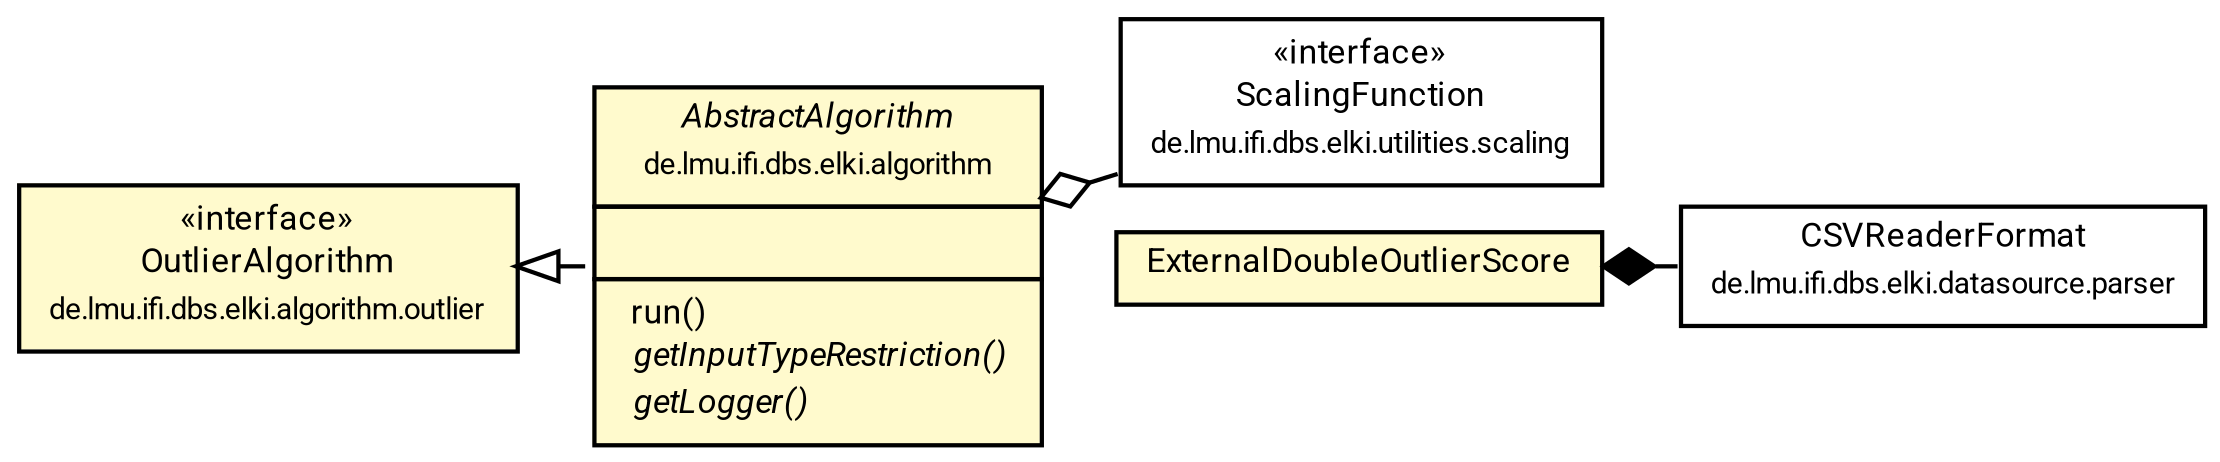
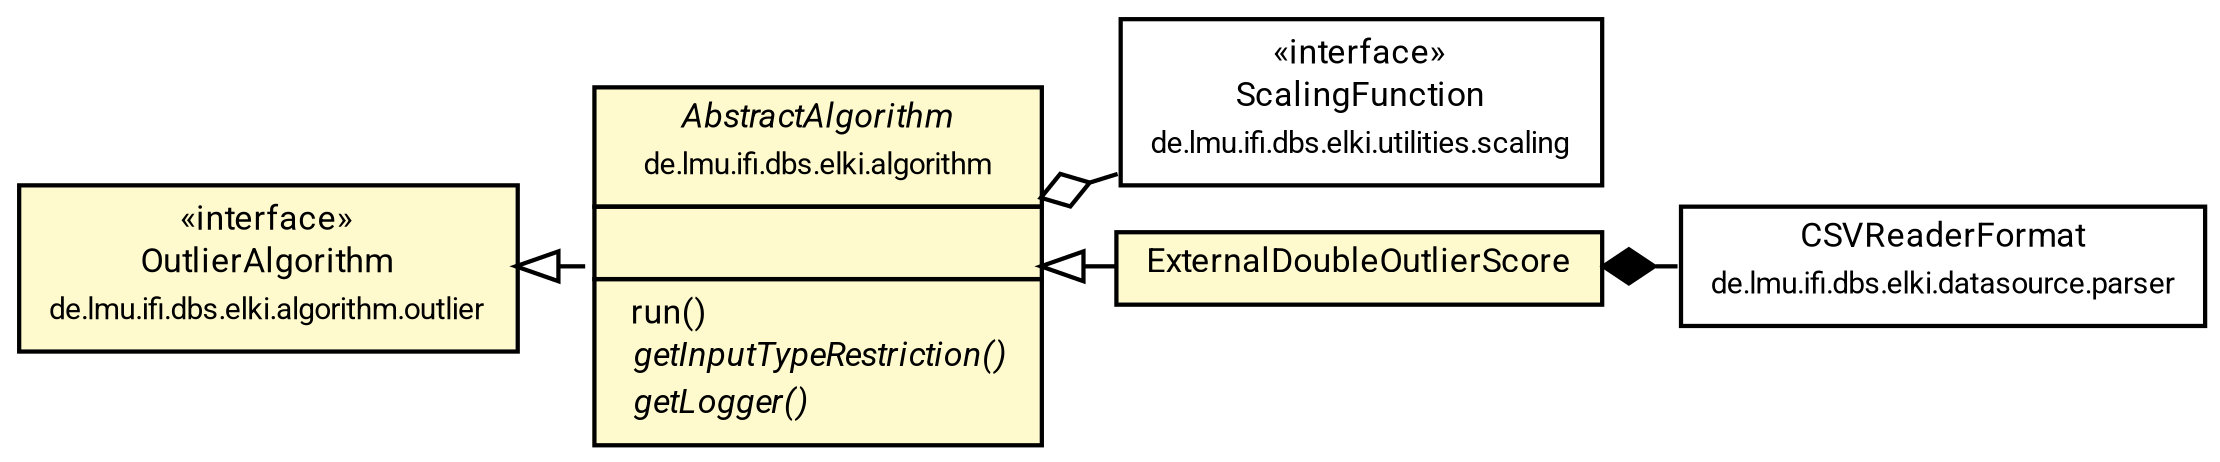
none -> (1100, 266)
